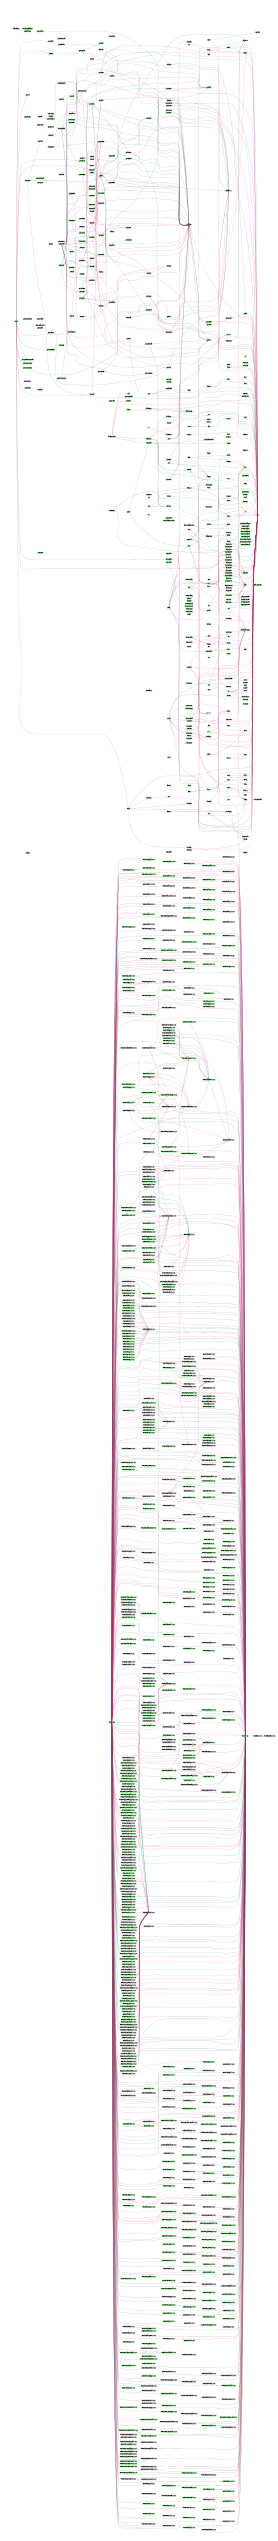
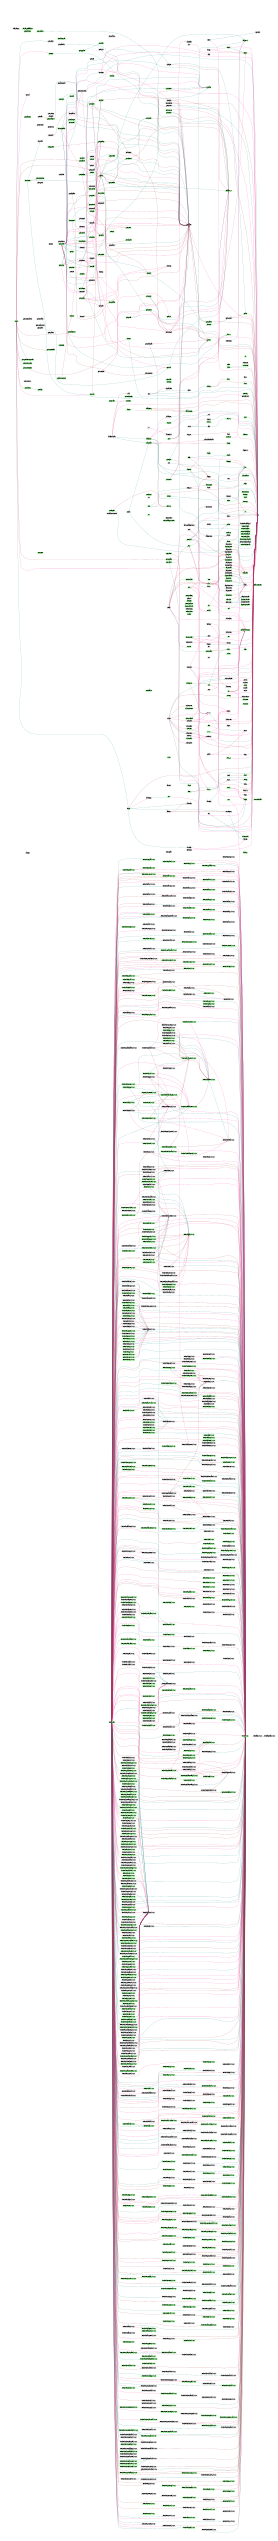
none -> (112, 513)
